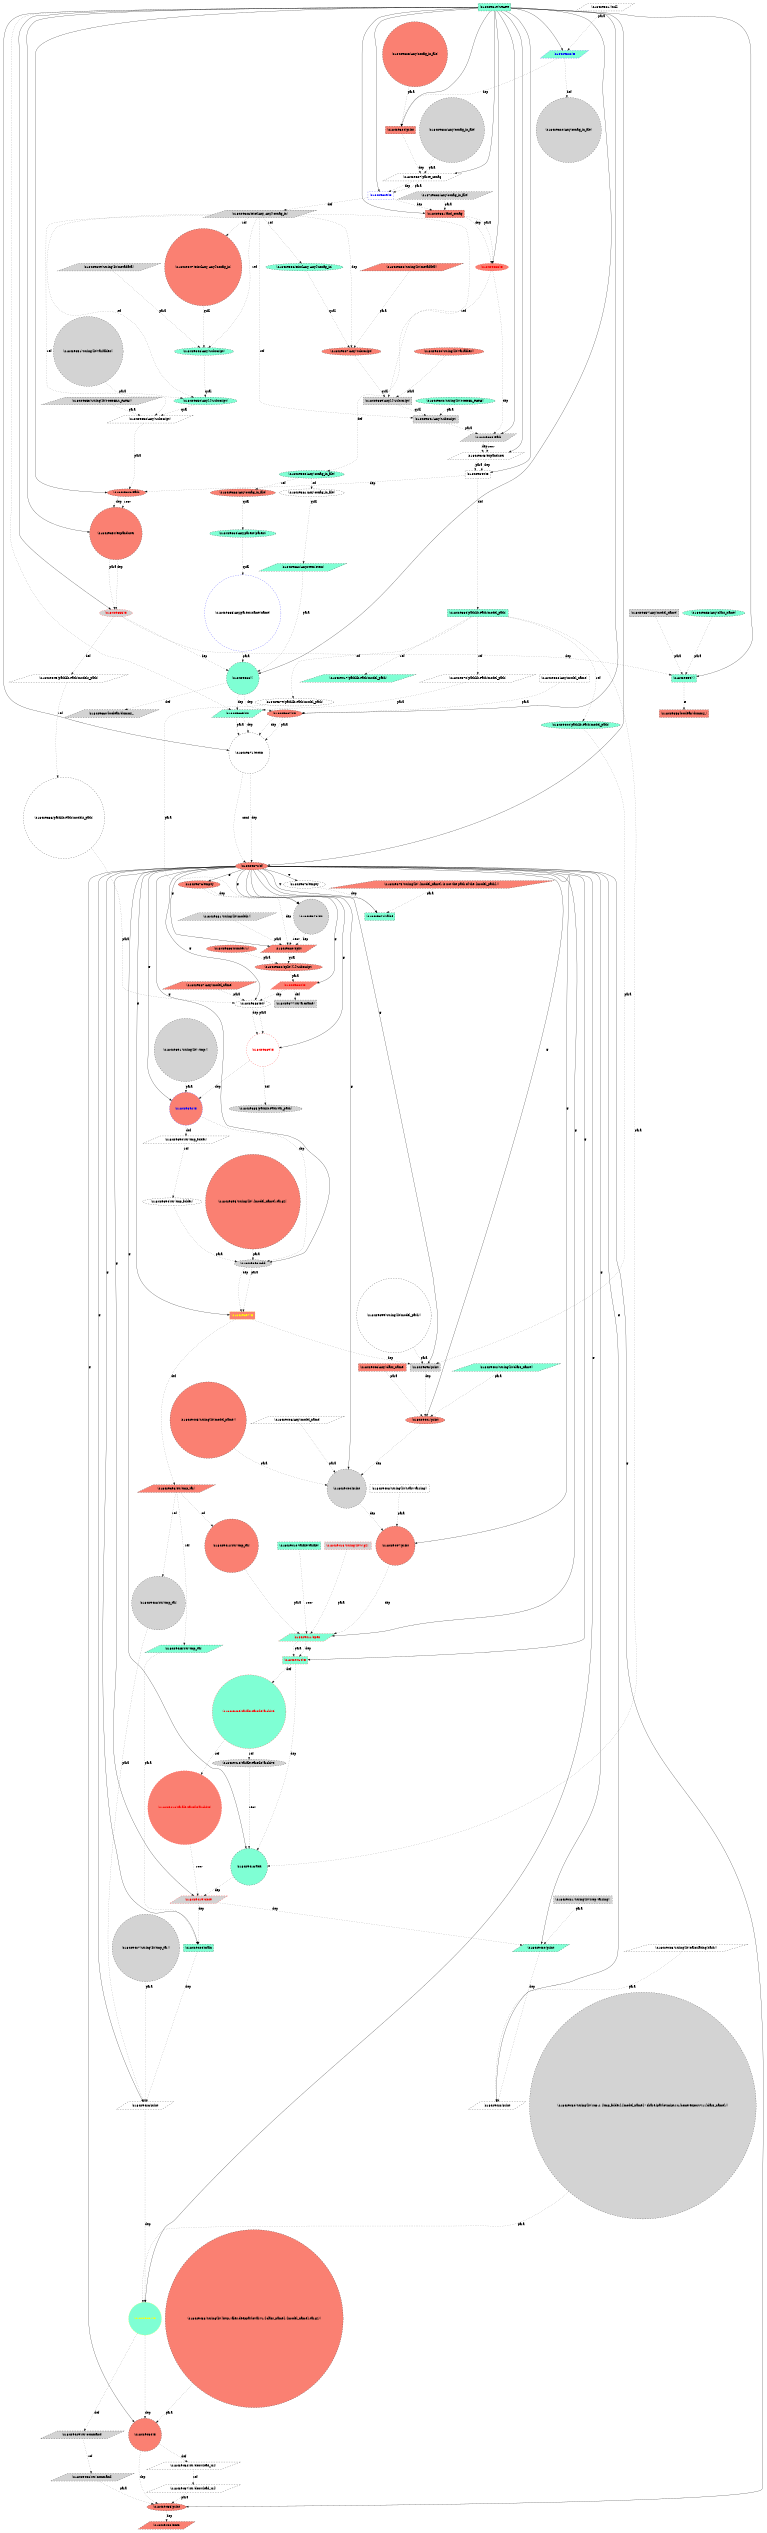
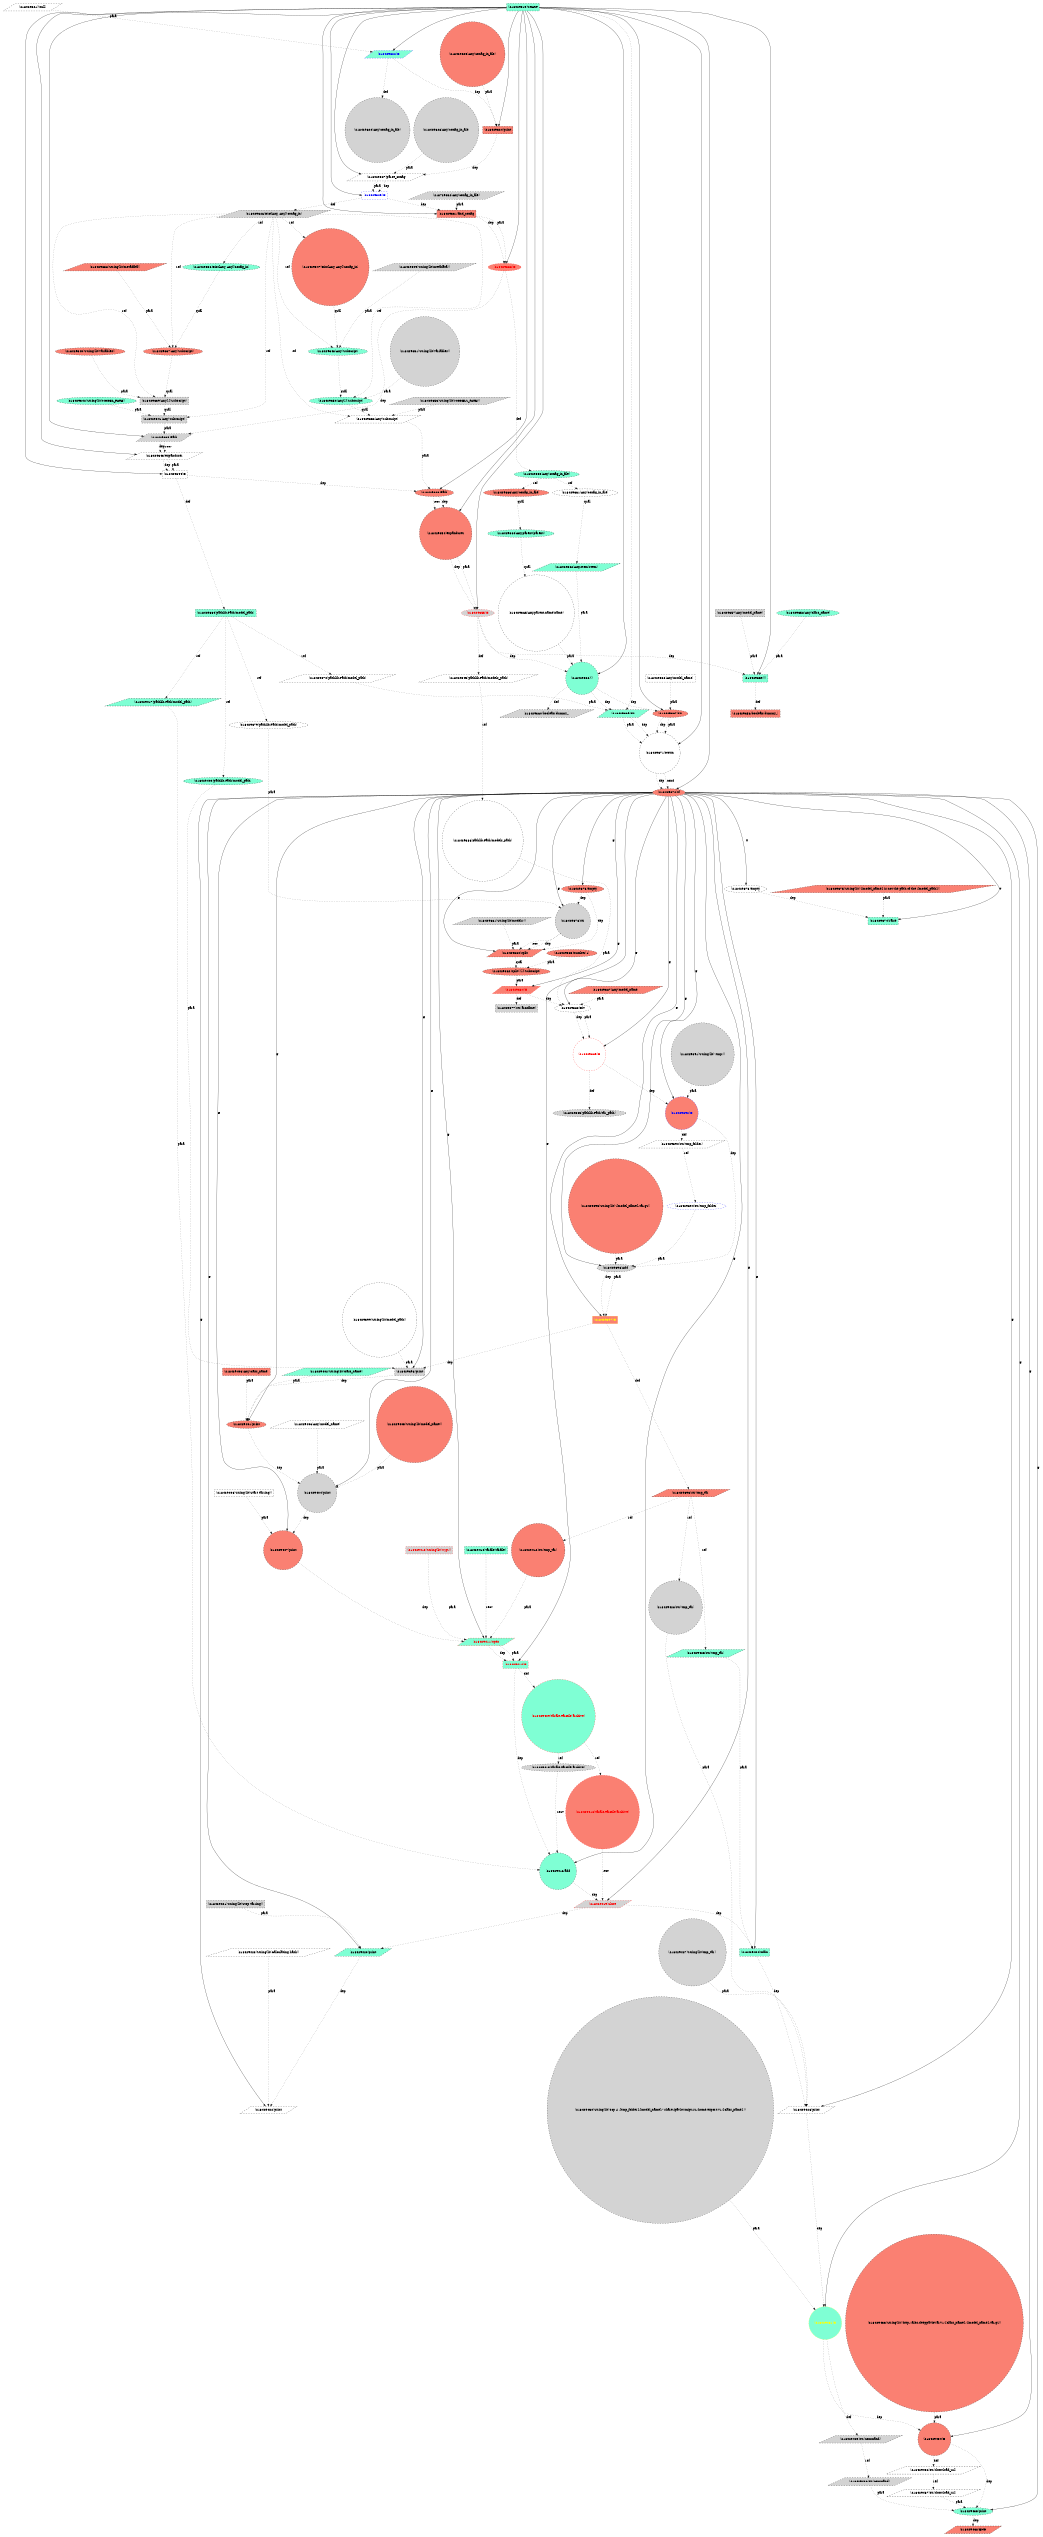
(354, 267) -> (179, 267)
(243, 613) -> (536, 613)
(685, 702) -> (758, 702)
(172, 1202) -> (696, 1206)
(635, 1335) -> (189, 1404)
(167, 2507) -> (973, 2511)
